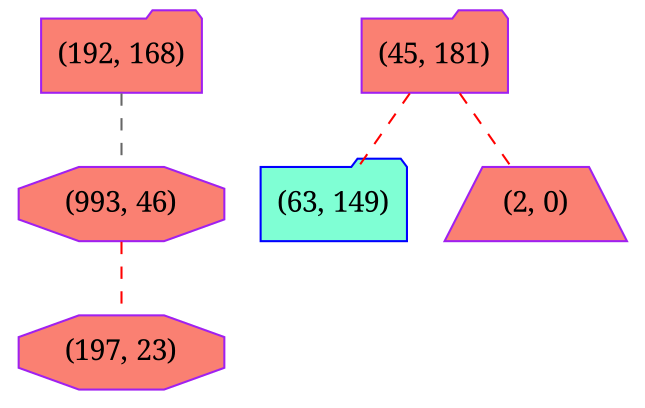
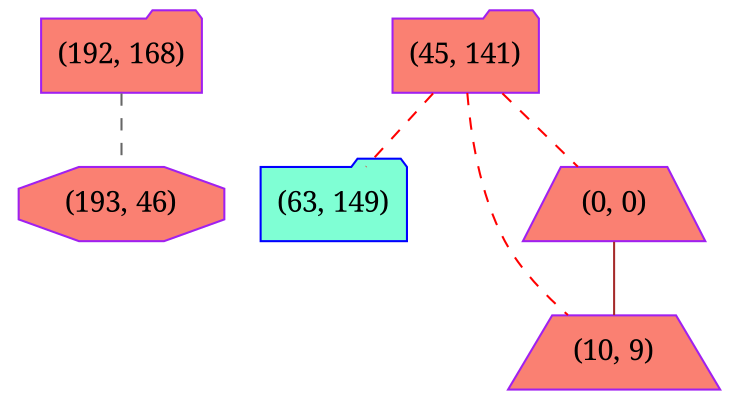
(435, 56) -> (466, 56)
(121, 204) -> (121, 204)
(536, 204) -> (614, 204)
(121, 352) -> none
none -> (614, 352)
